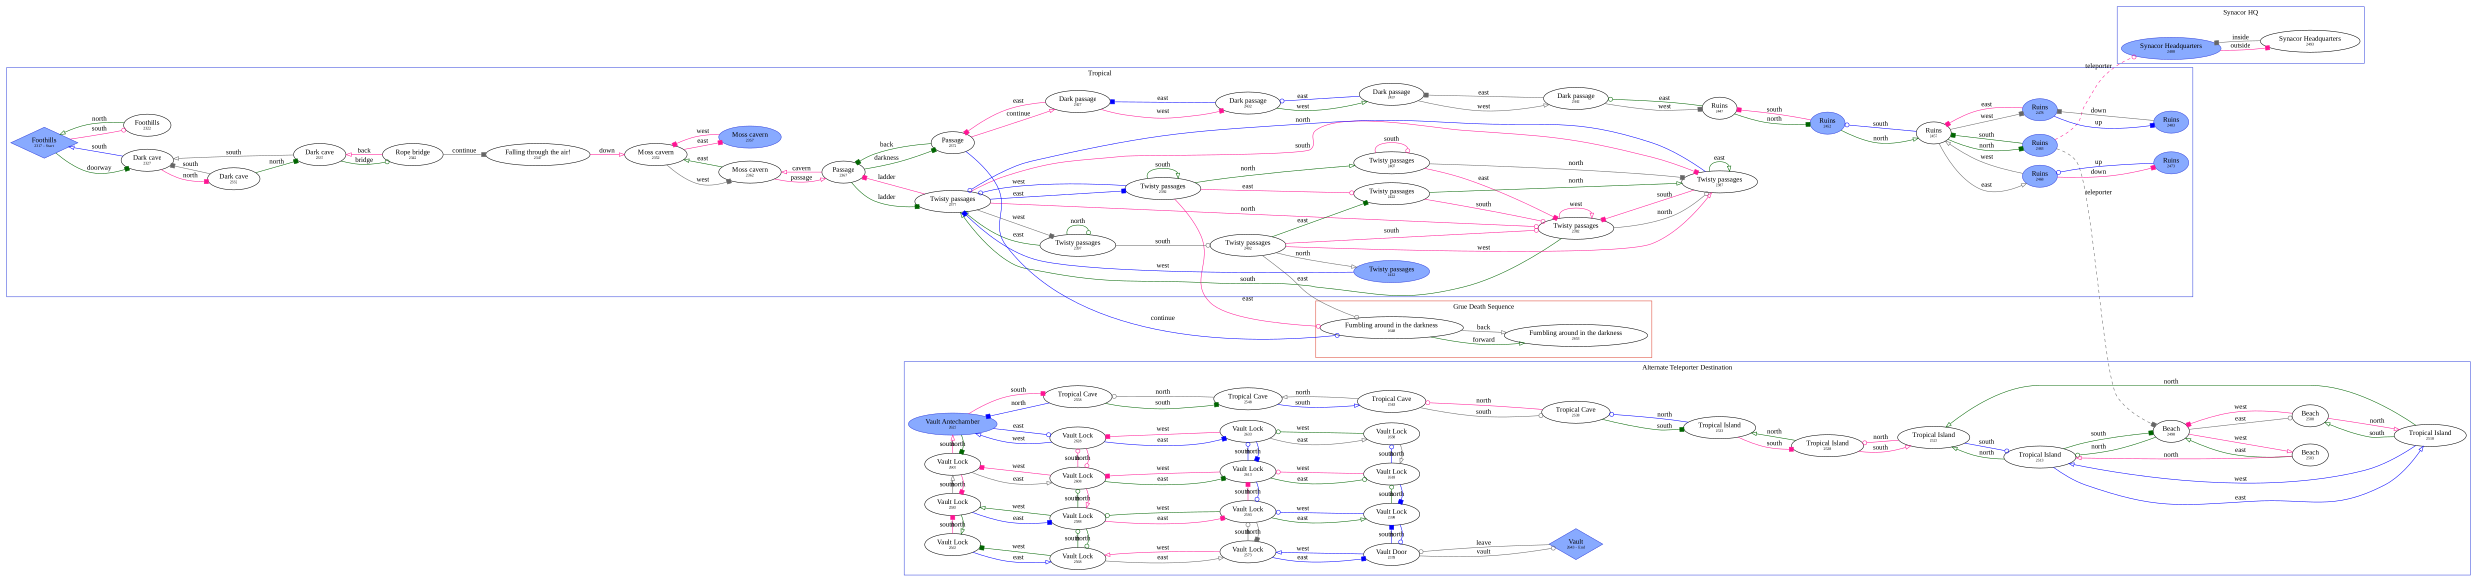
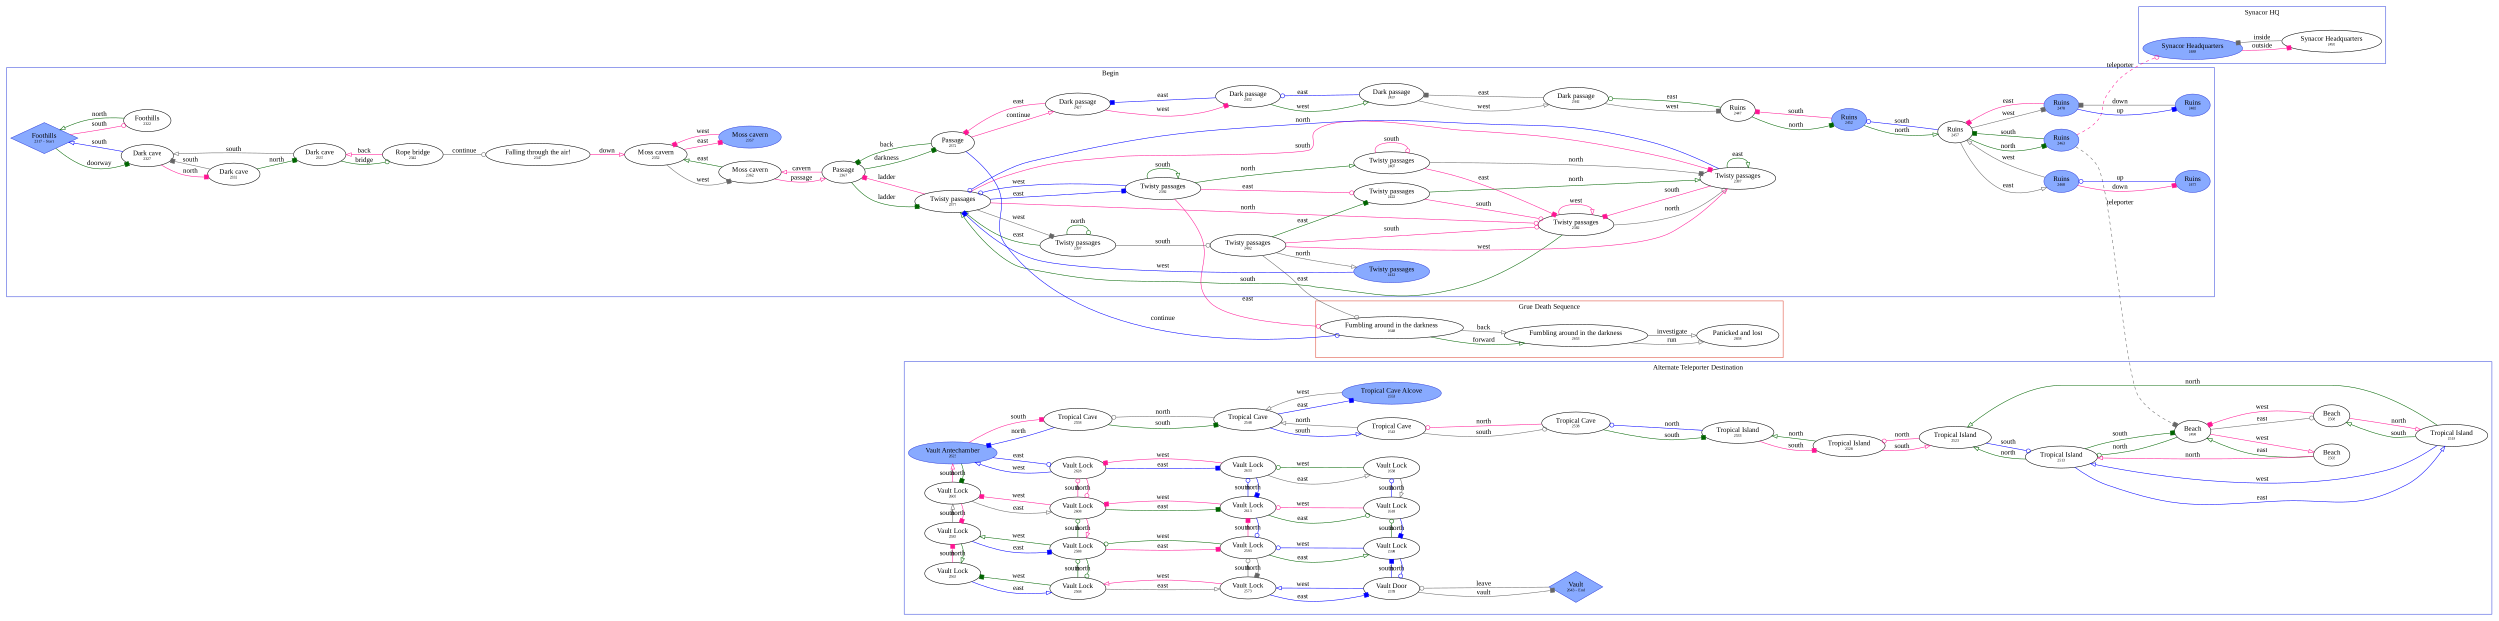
(1100, 73) -> (1111, 73)
(462, 155) -> (462, 155)
none -> (1738, 335)
none -> (1392, 393)
(1486, 556) -> (1484, 597)
